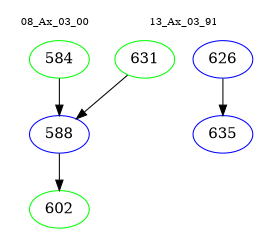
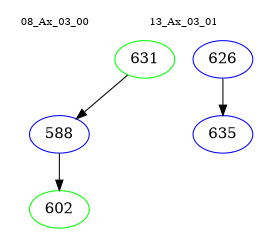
(184, 22) -> (184, 22)
(59, 59) -> none
